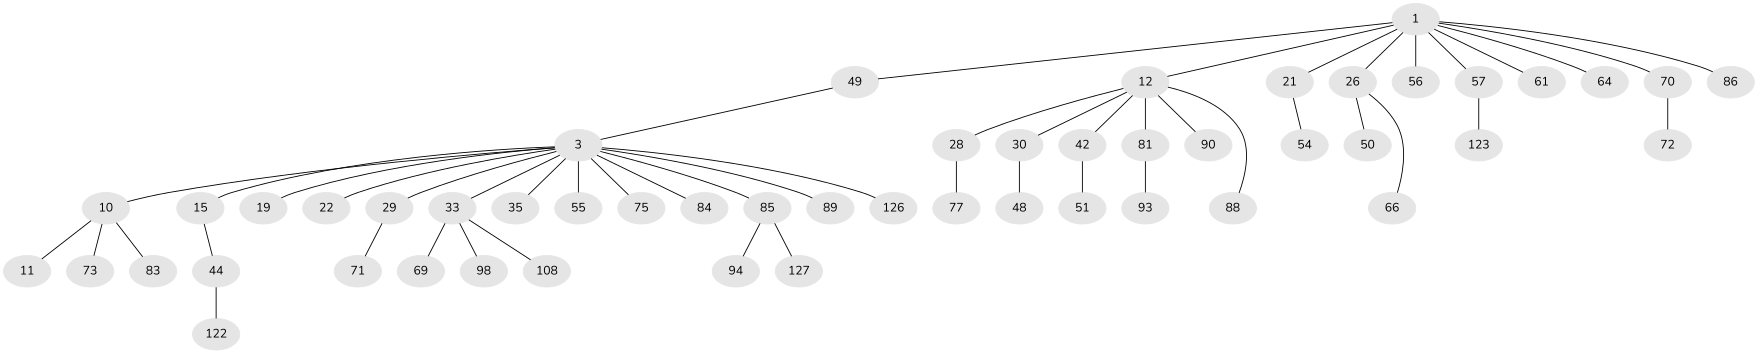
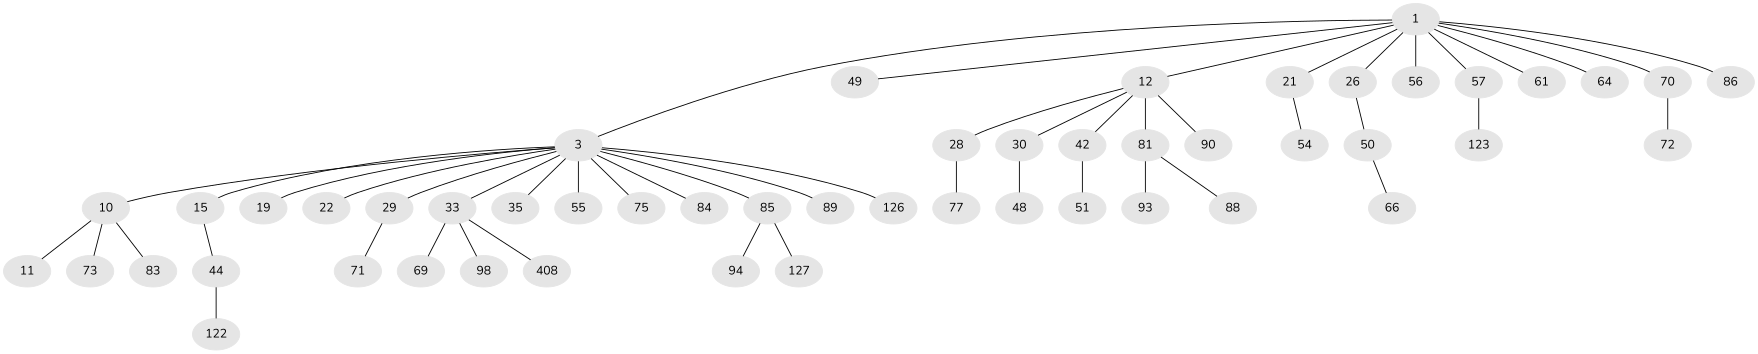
(717, 114) -> (989, 42)
(1234, 122) -> (1189, 177)
(1402, 138) -> (1380, 177)
(547, 271) -> (547, 271)
